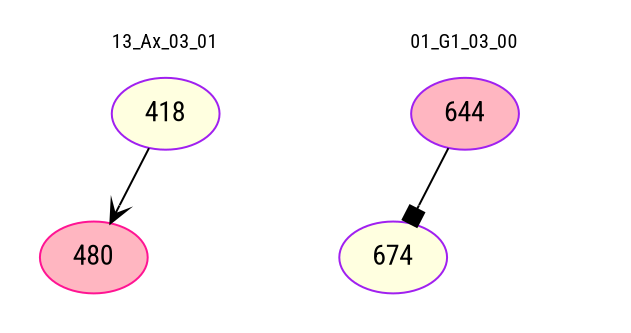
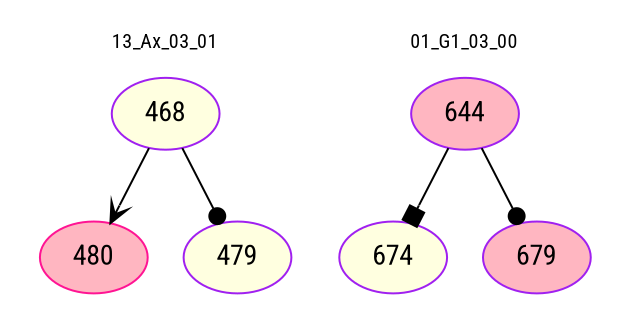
(166, 114) -> (166, 114)
none -> (238, 257)
none -> (537, 257)
